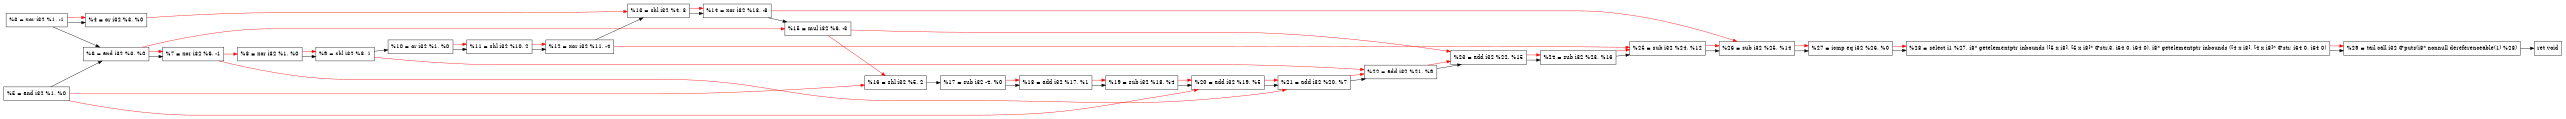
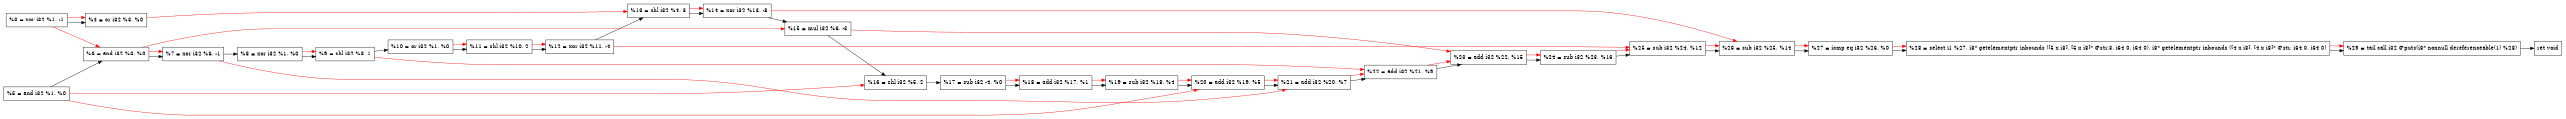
(75, 36) -> (75, 36)
(229, 54) -> (229, 54)
(855, 55) -> (855, 55)
